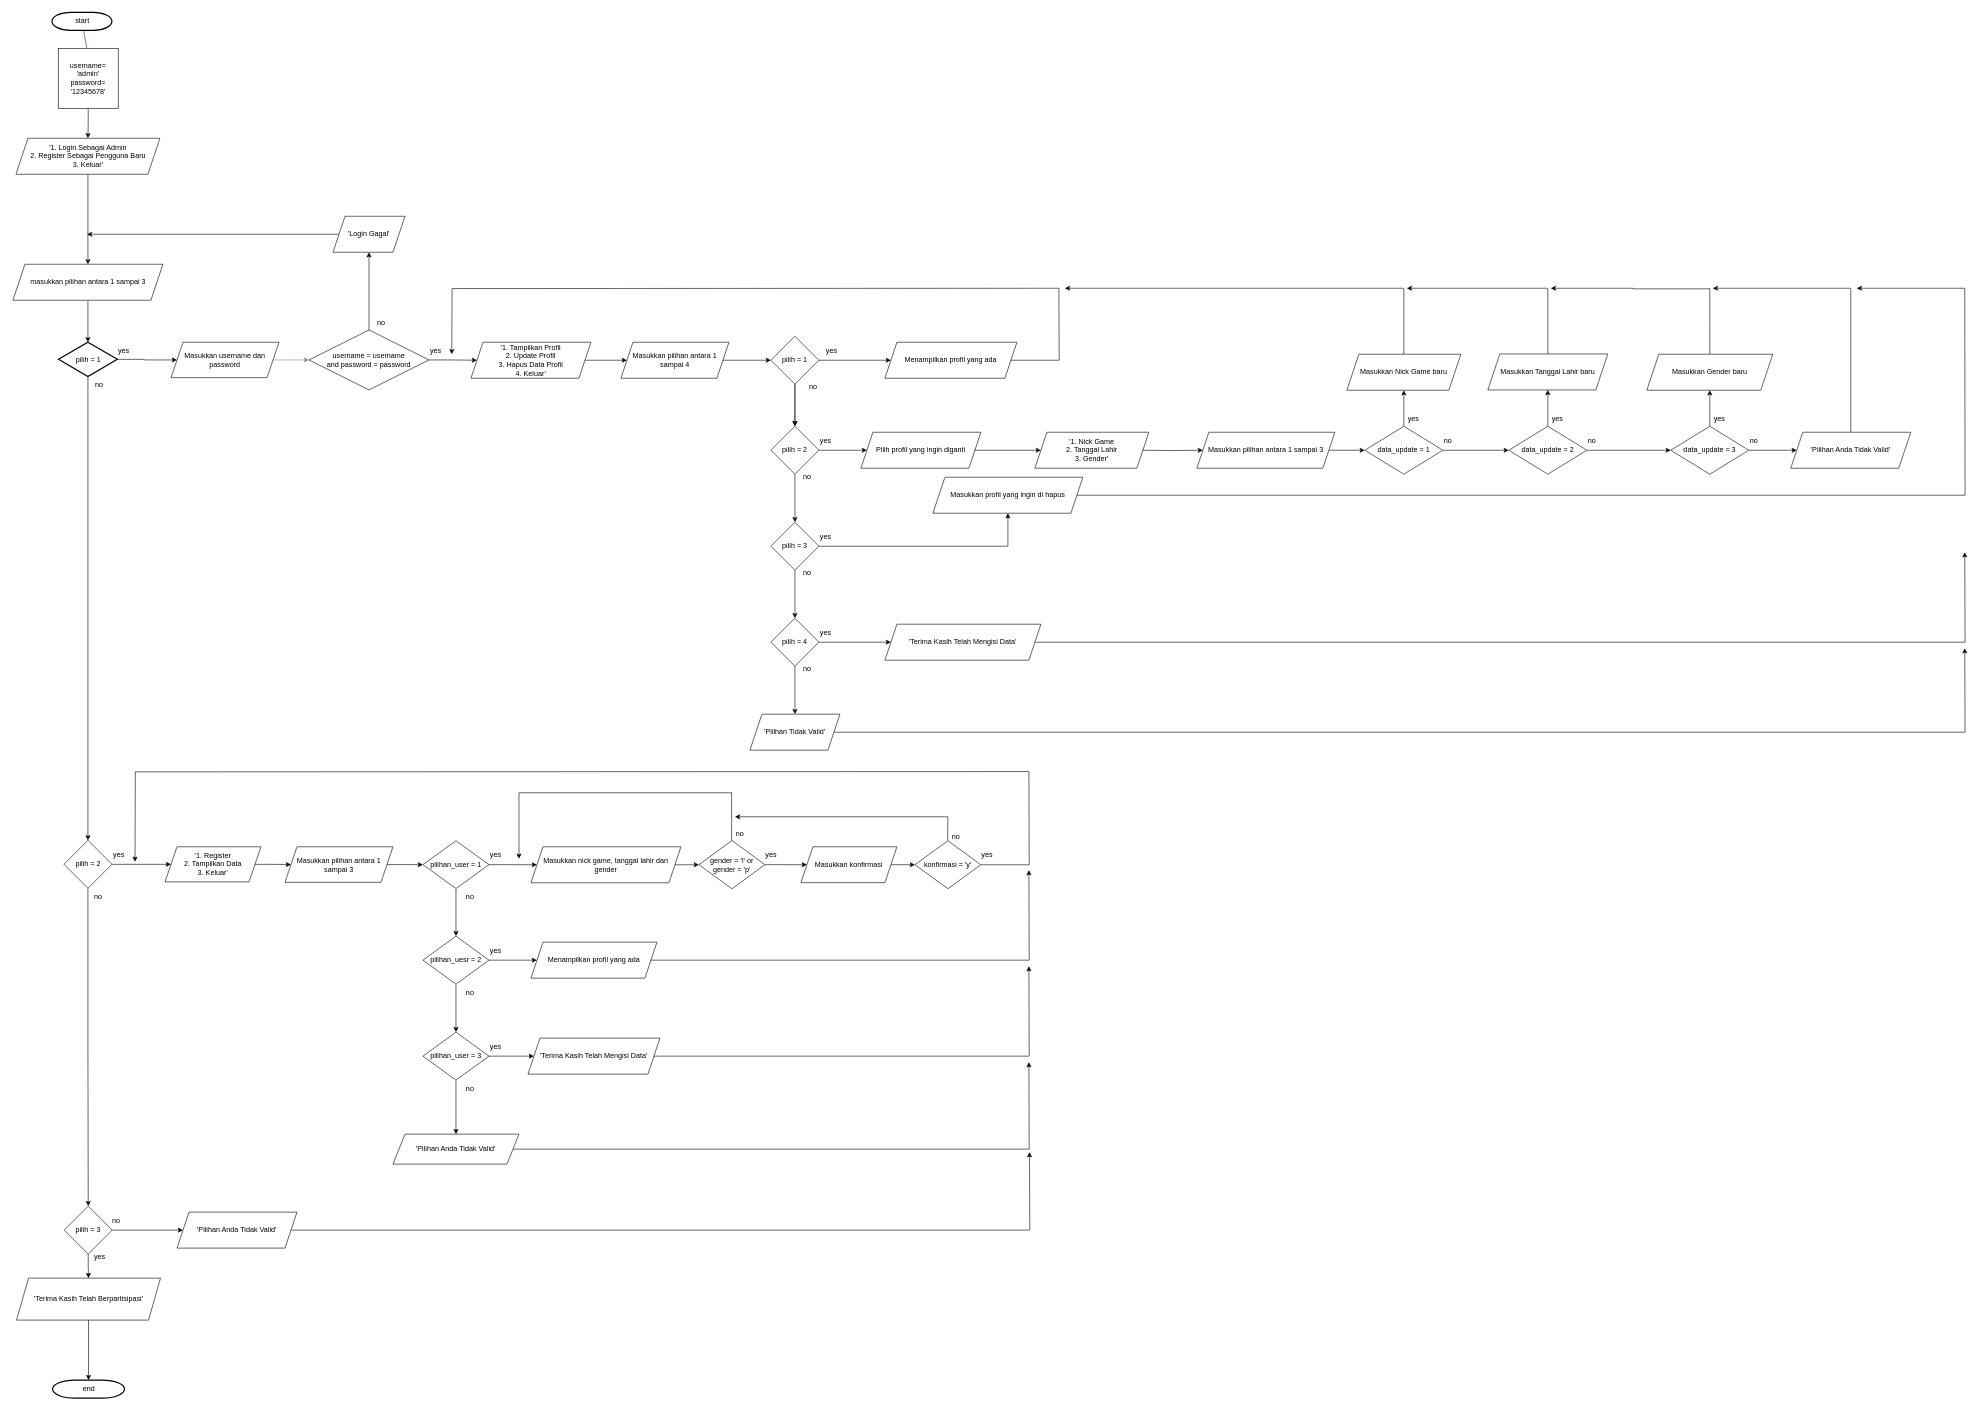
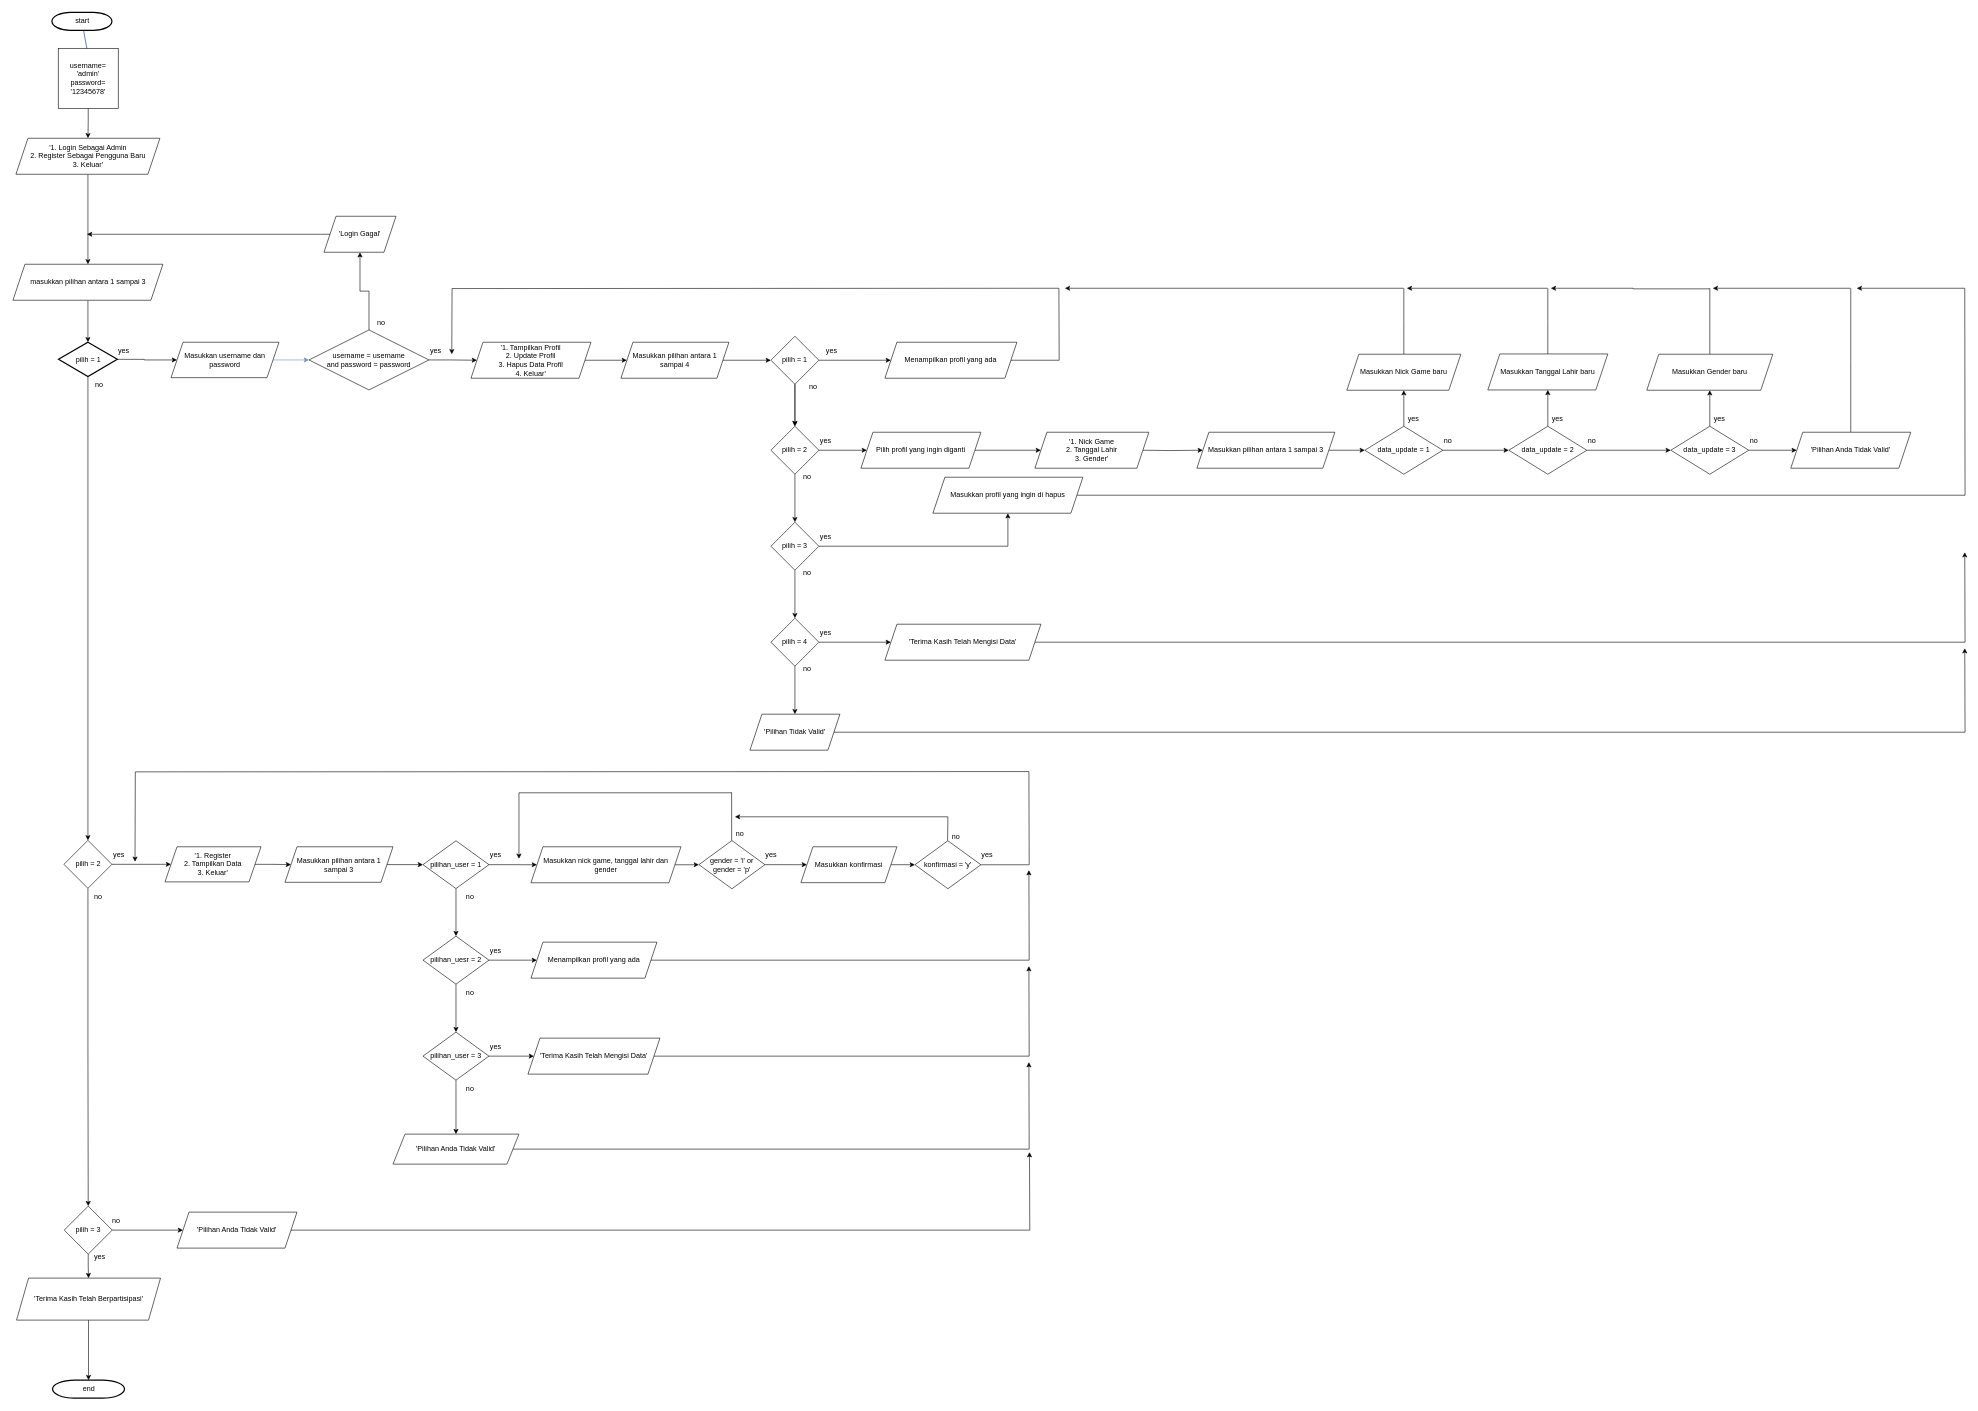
(369, 234) -> (360, 234)
